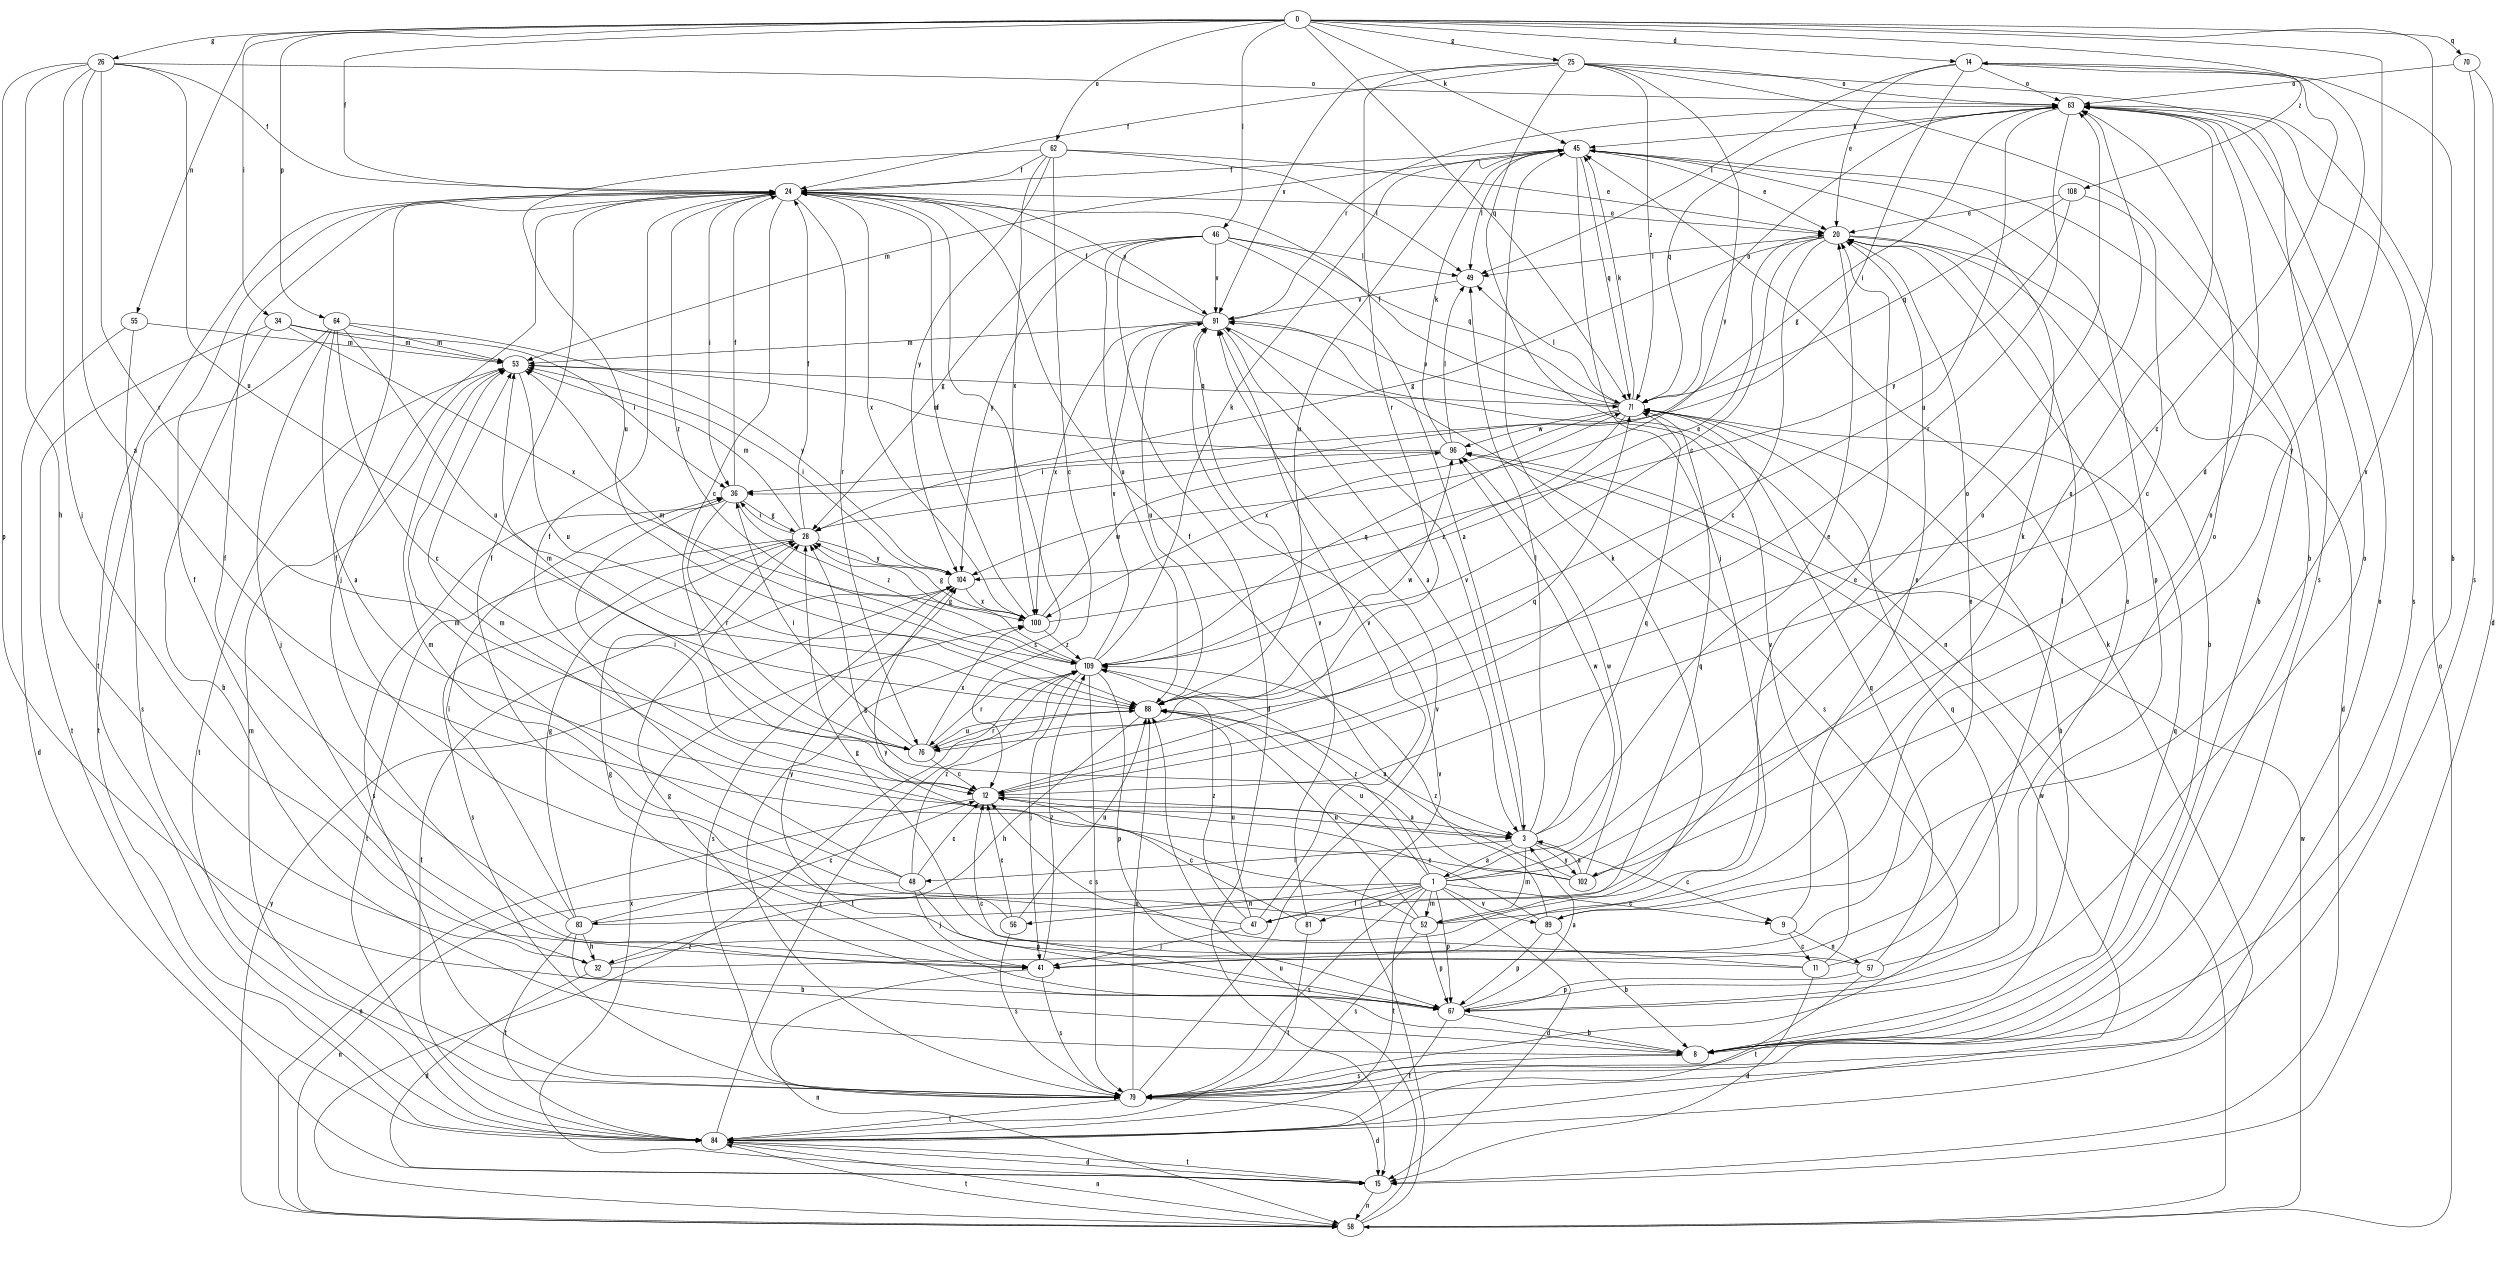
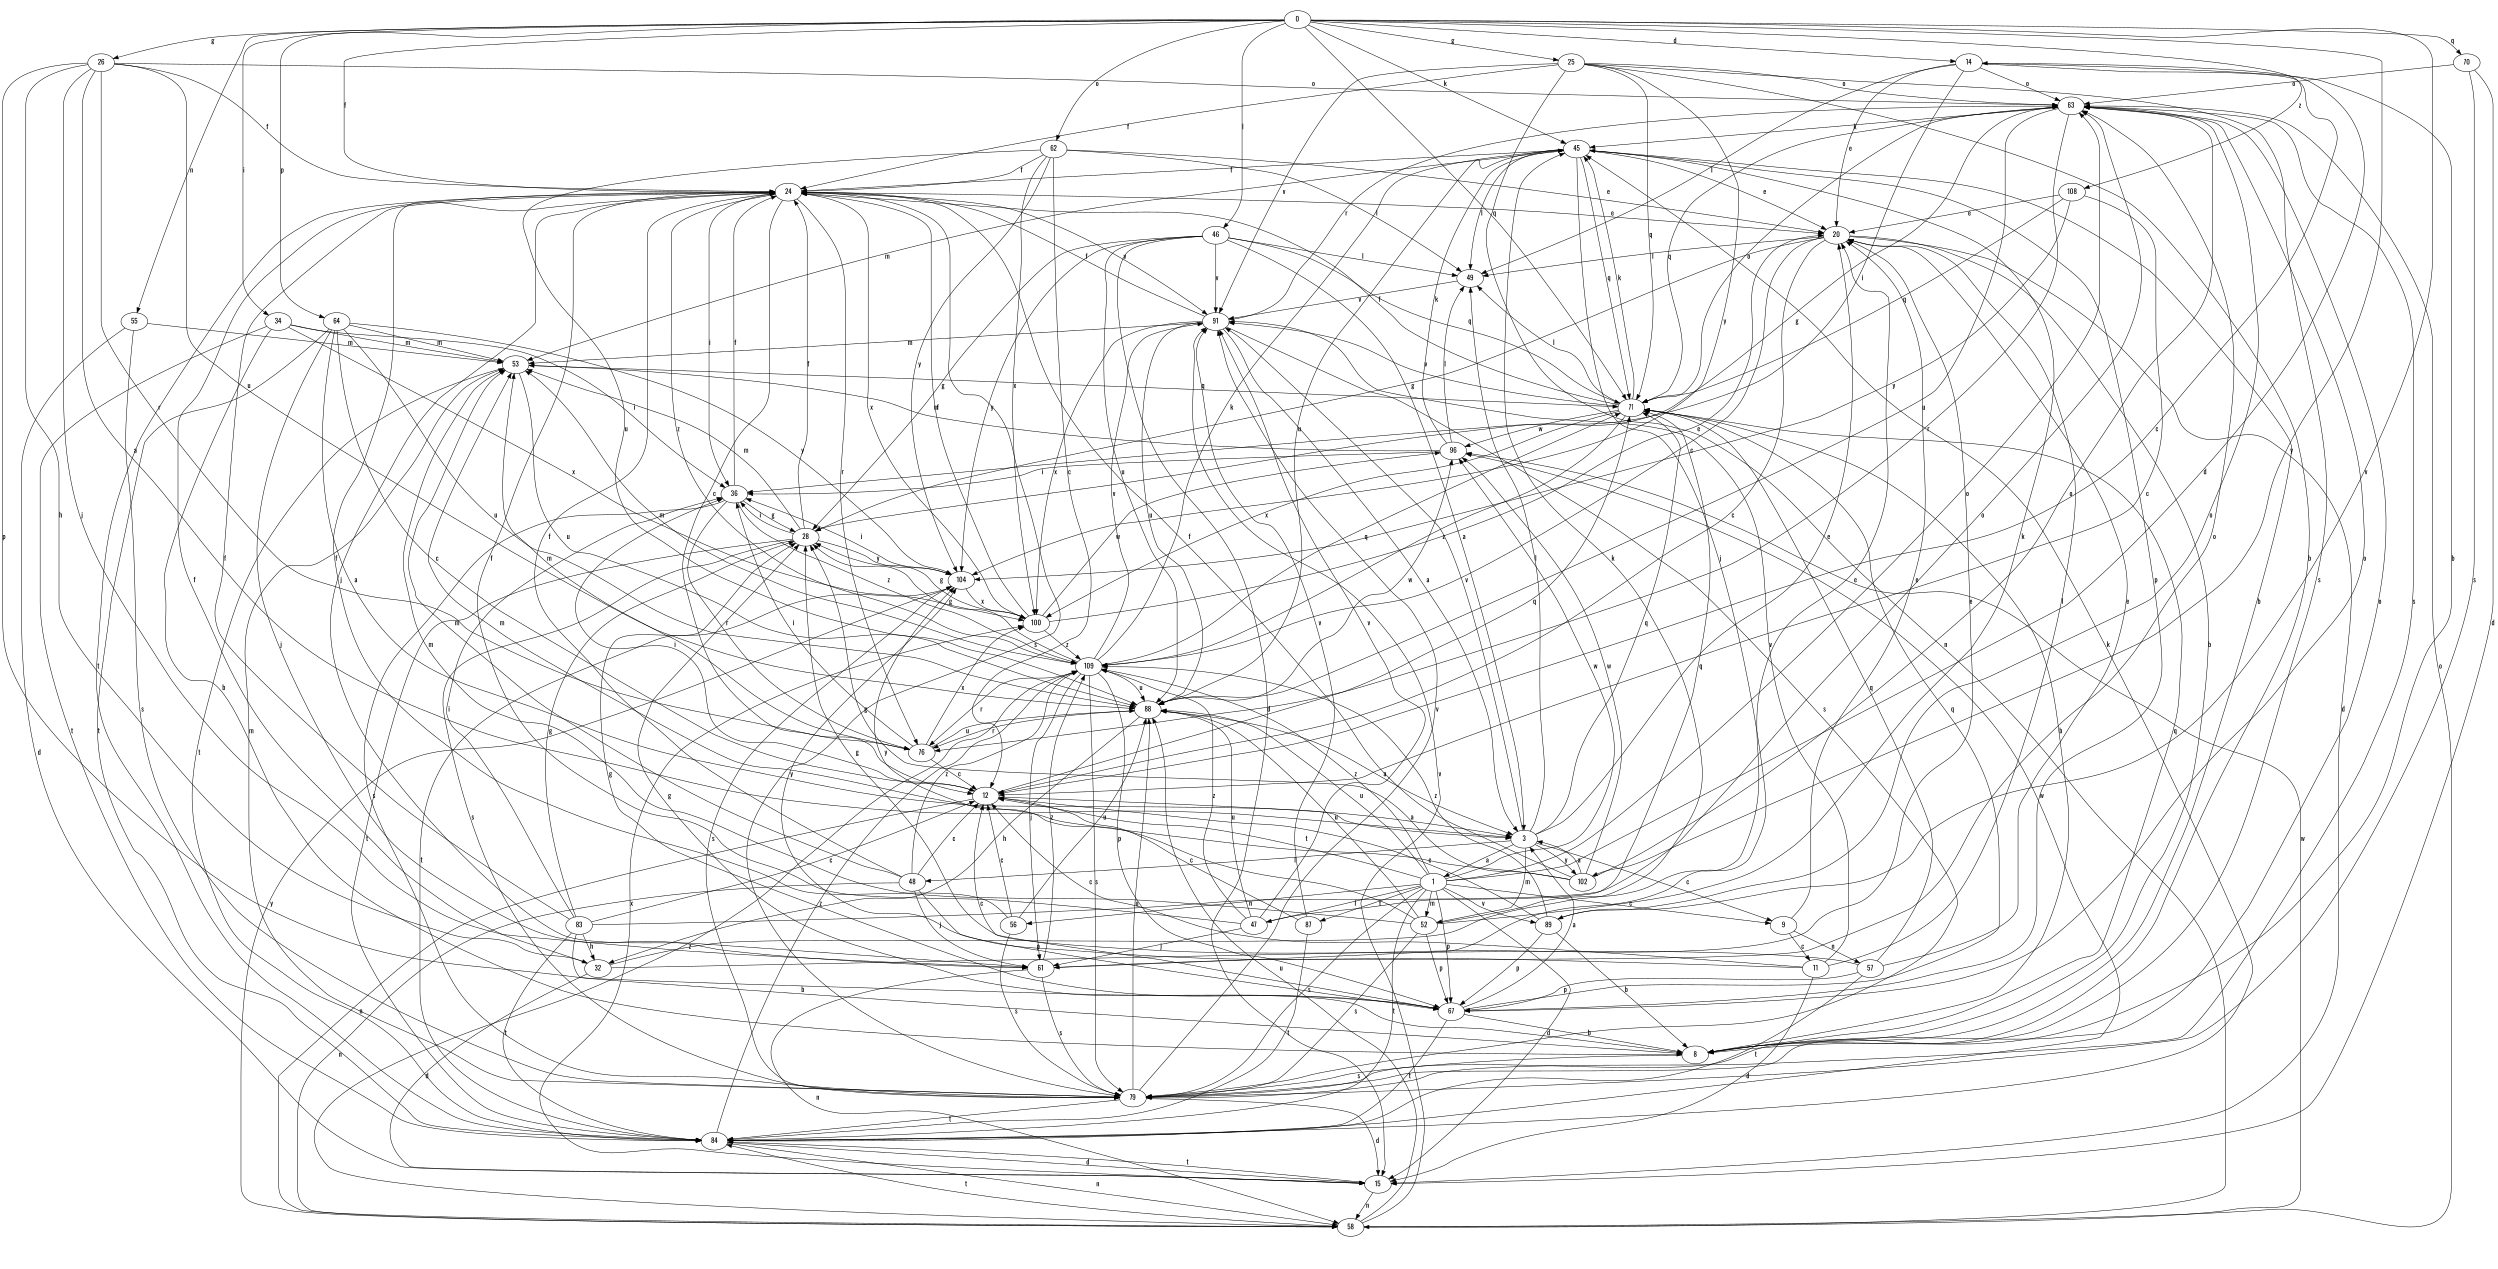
(1651, 235) -> (1651, 235)
(757, 446) -> (850, 541)
(1423, 516) -> none
none -> (1128, 681)
(1029, 894) -> (1214, 829)
(1309, 925) -> (1309, 925)
(1041, 969) -> (1041, 969)
